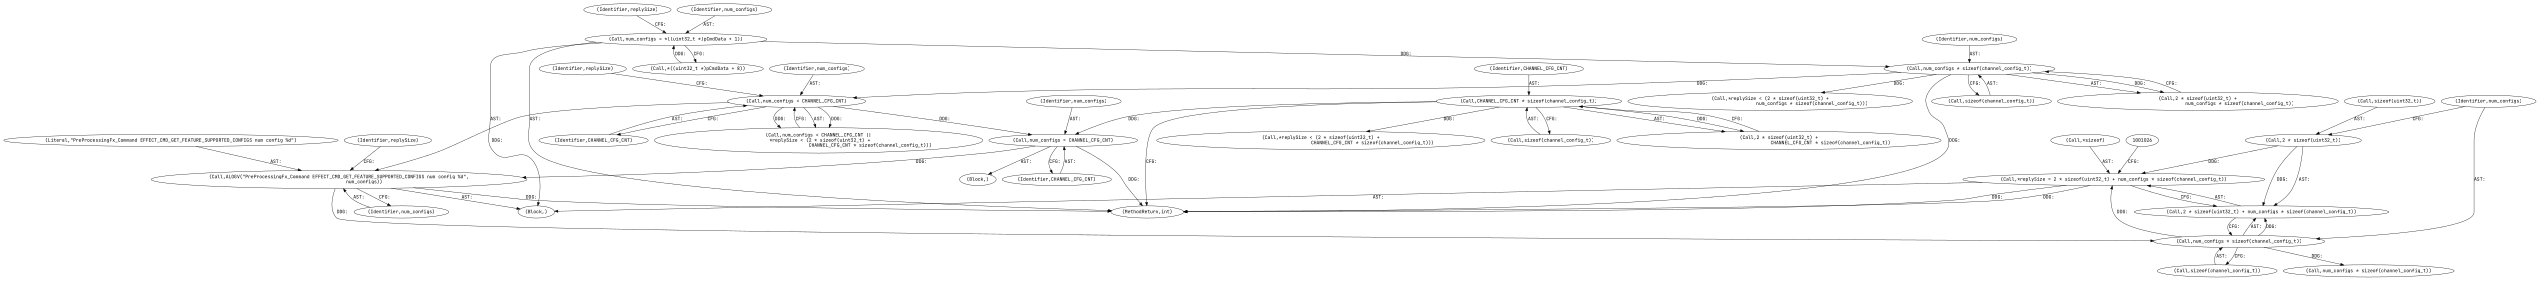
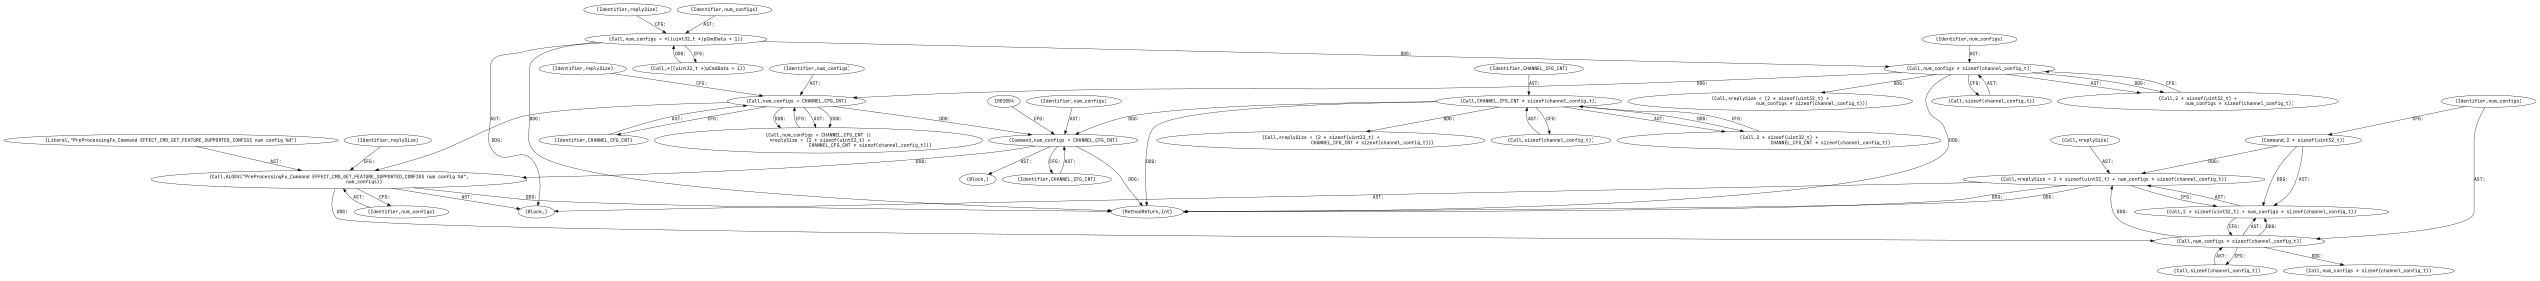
(698, 69) -> (698, 69)
none -> (1004, 101)
(2390, 101) -> none
(537, 119) -> (537, 119)
(1063, 140) -> (1063, 140)
(2085, 140) -> (2085, 140)
(2142, 140) -> none
(2303, 140) -> (2303, 140)
(1153, 162) -> (1153, 162)
